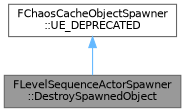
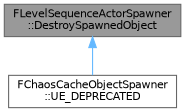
(93, 62) -> (93, 62)
